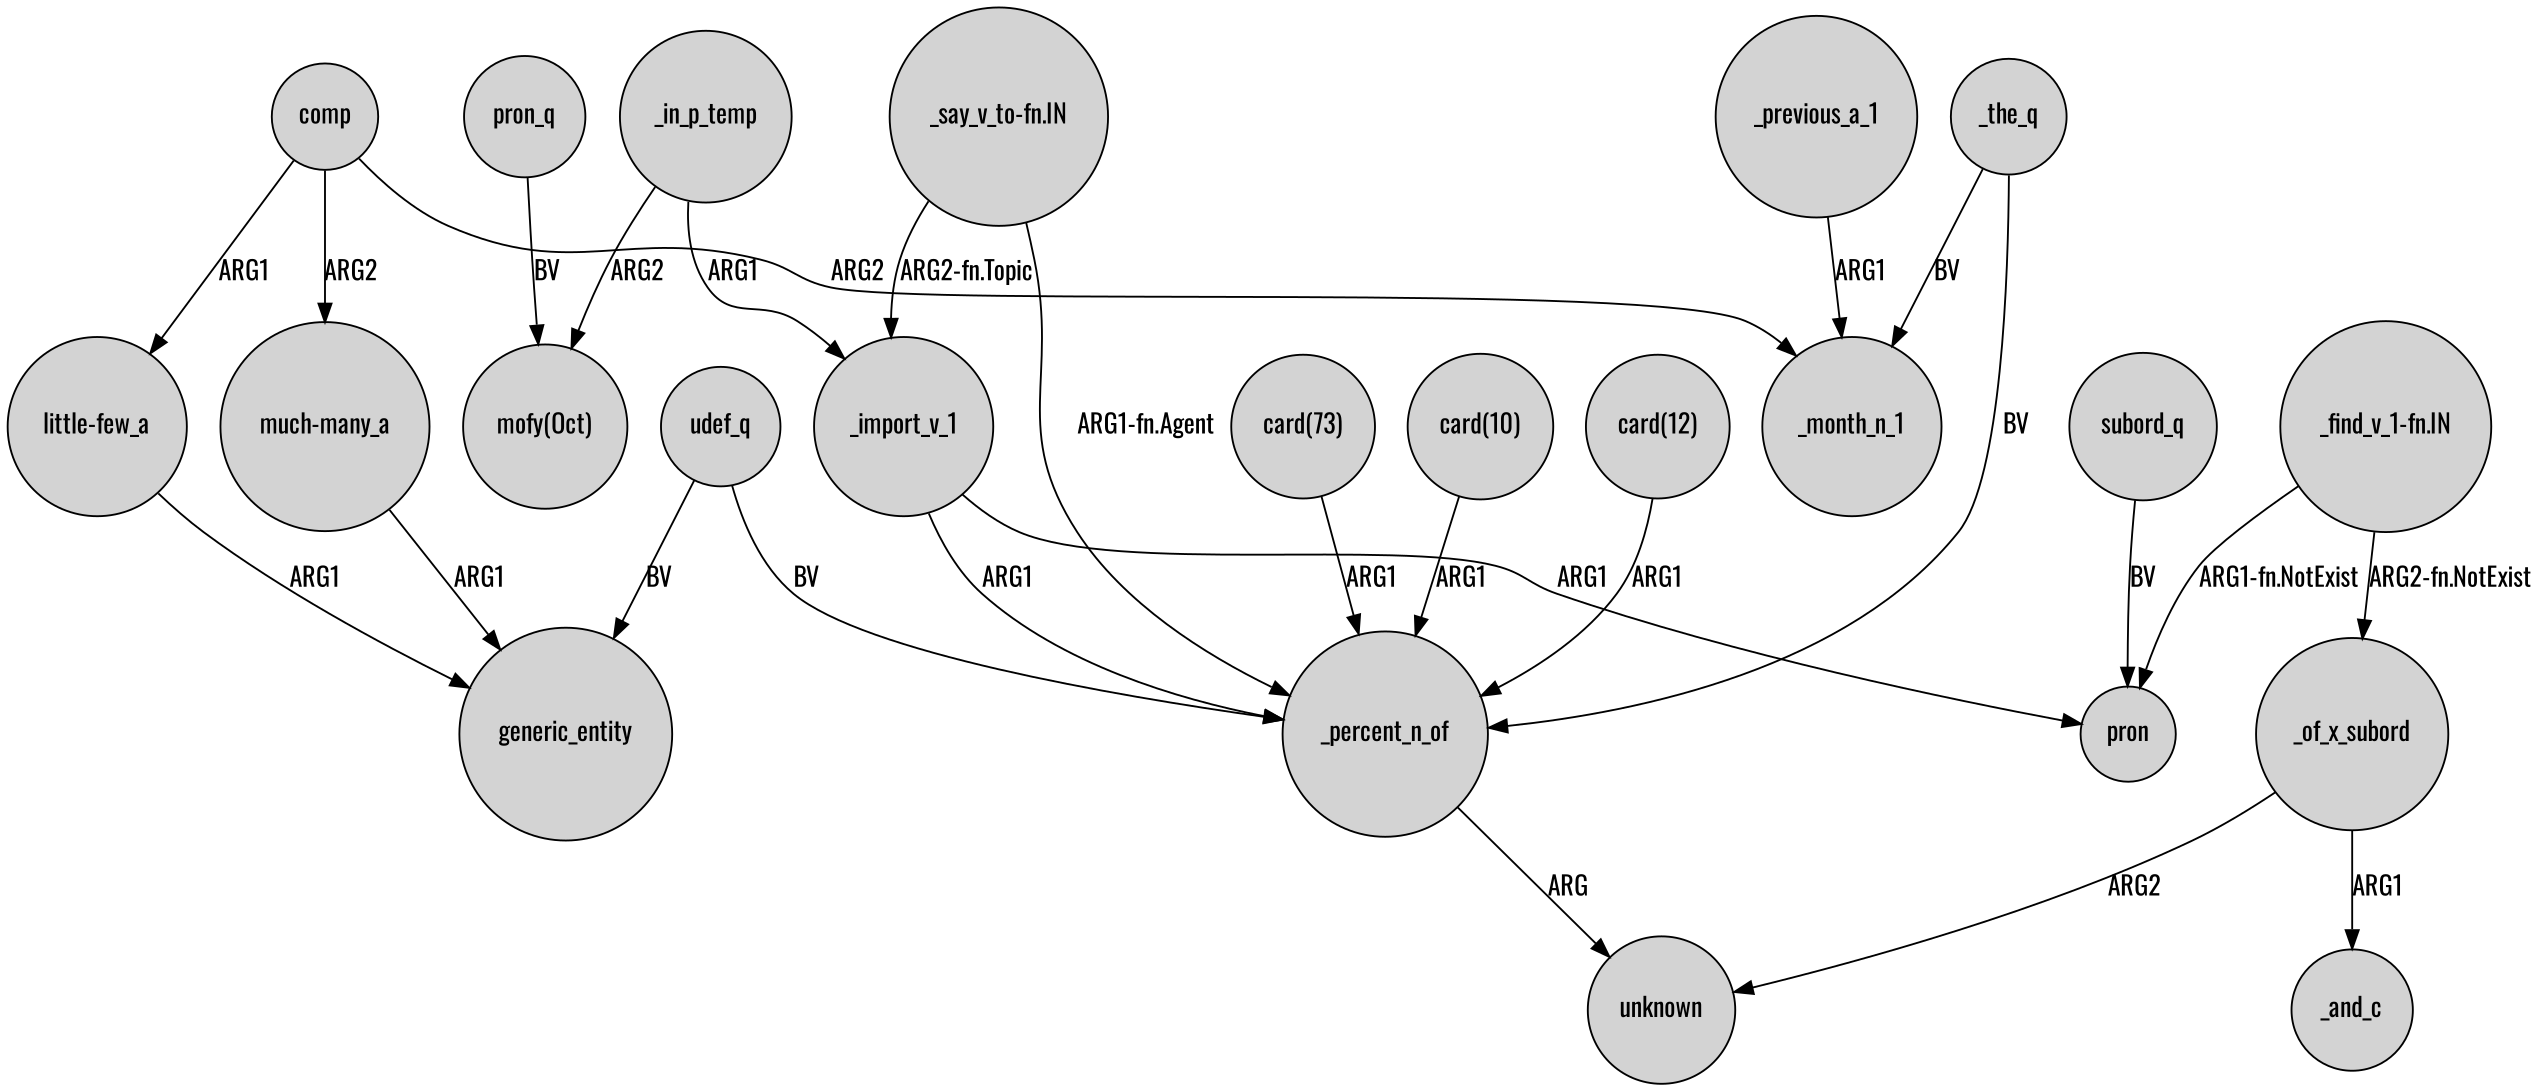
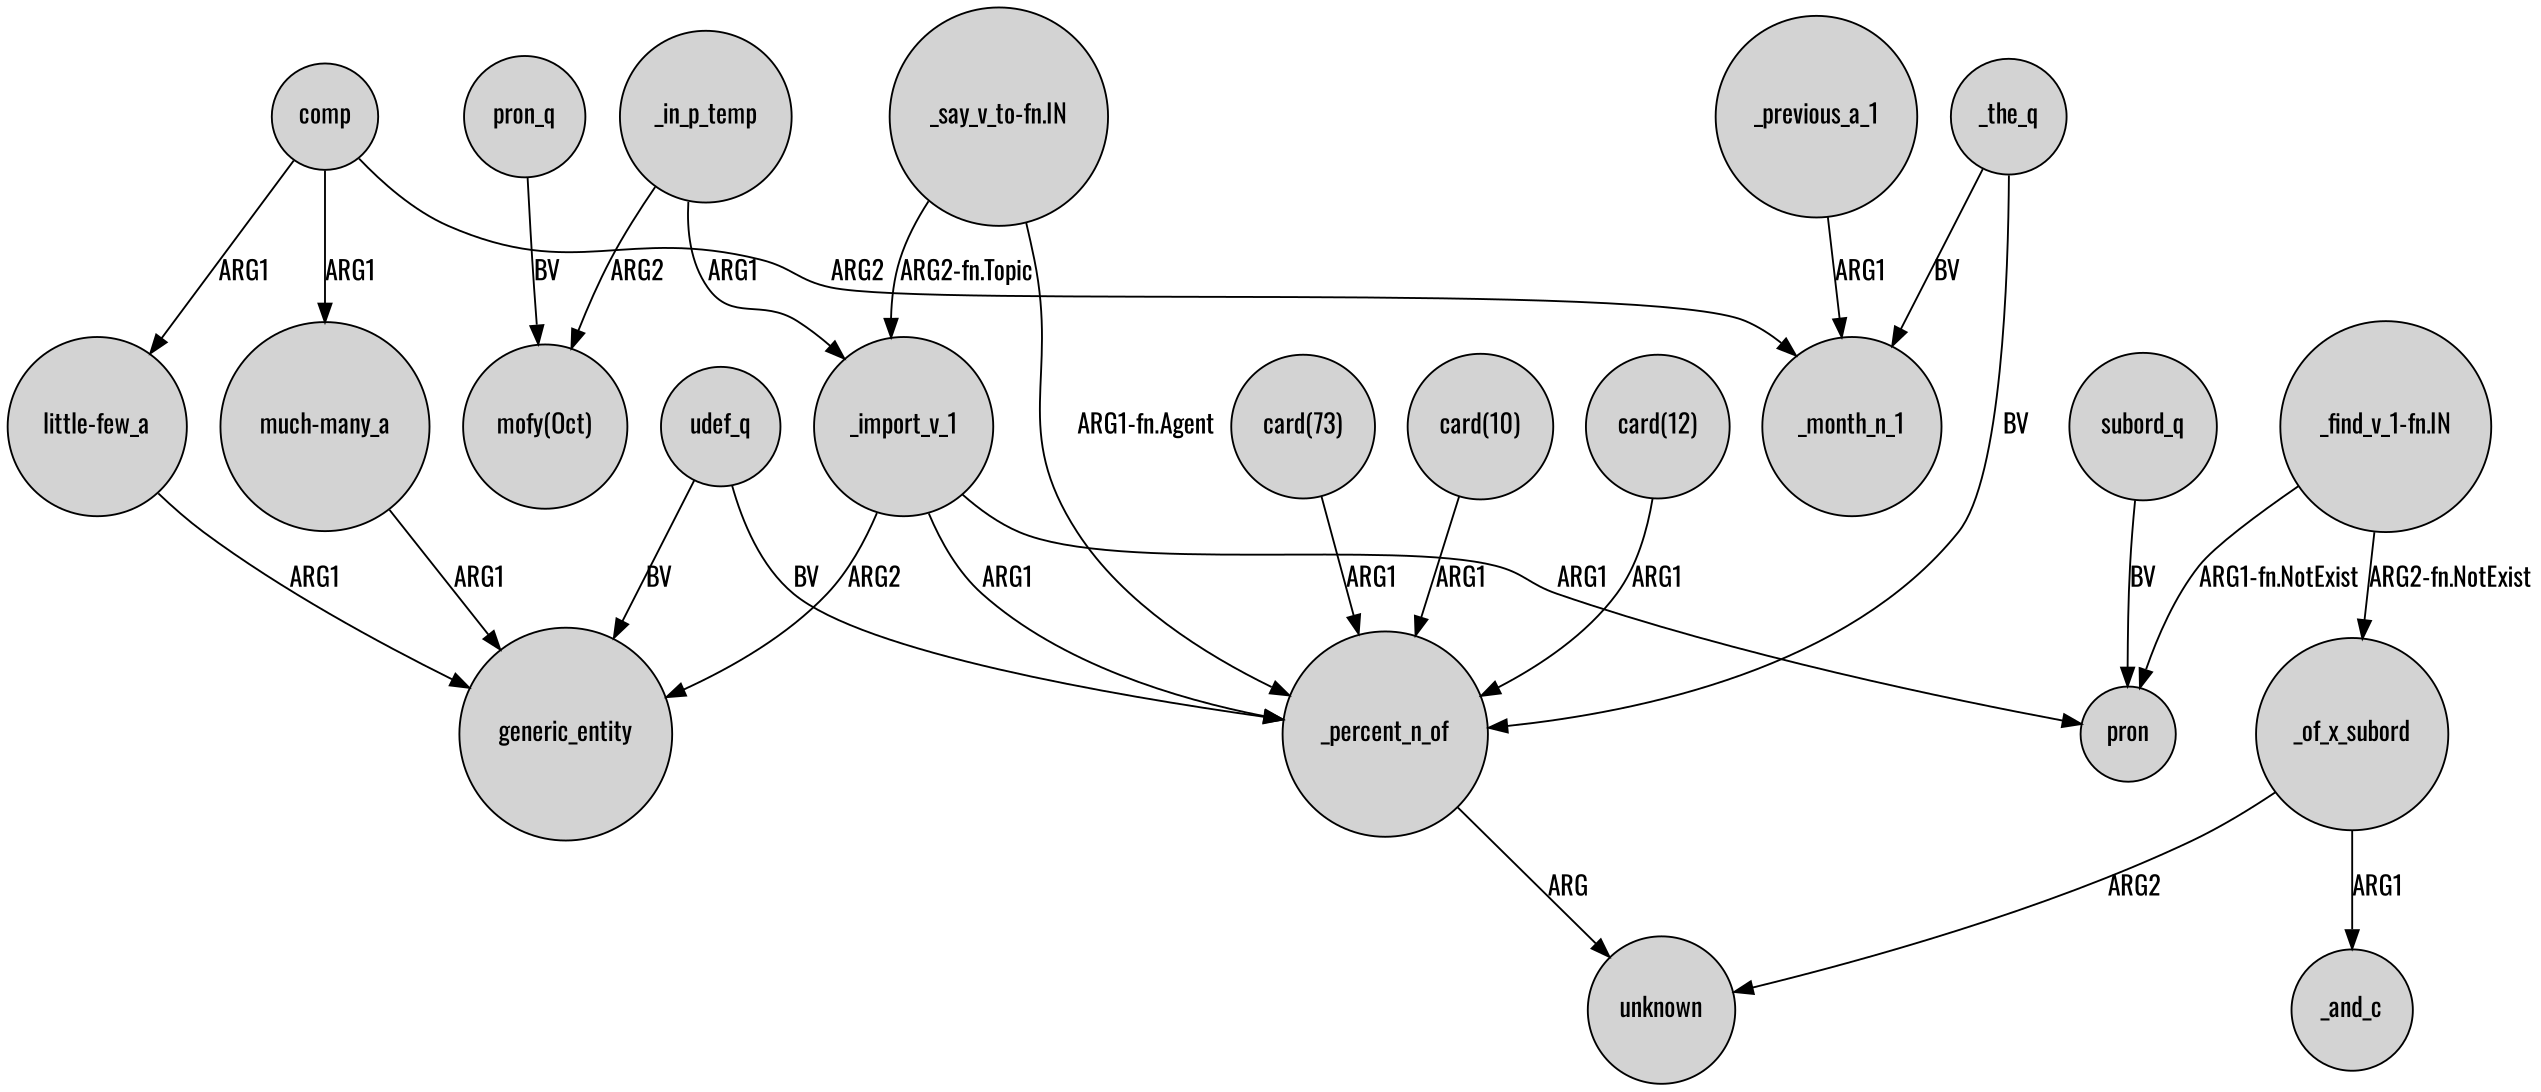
(351, 273) -> (351, 273)
none -> (798, 620)
